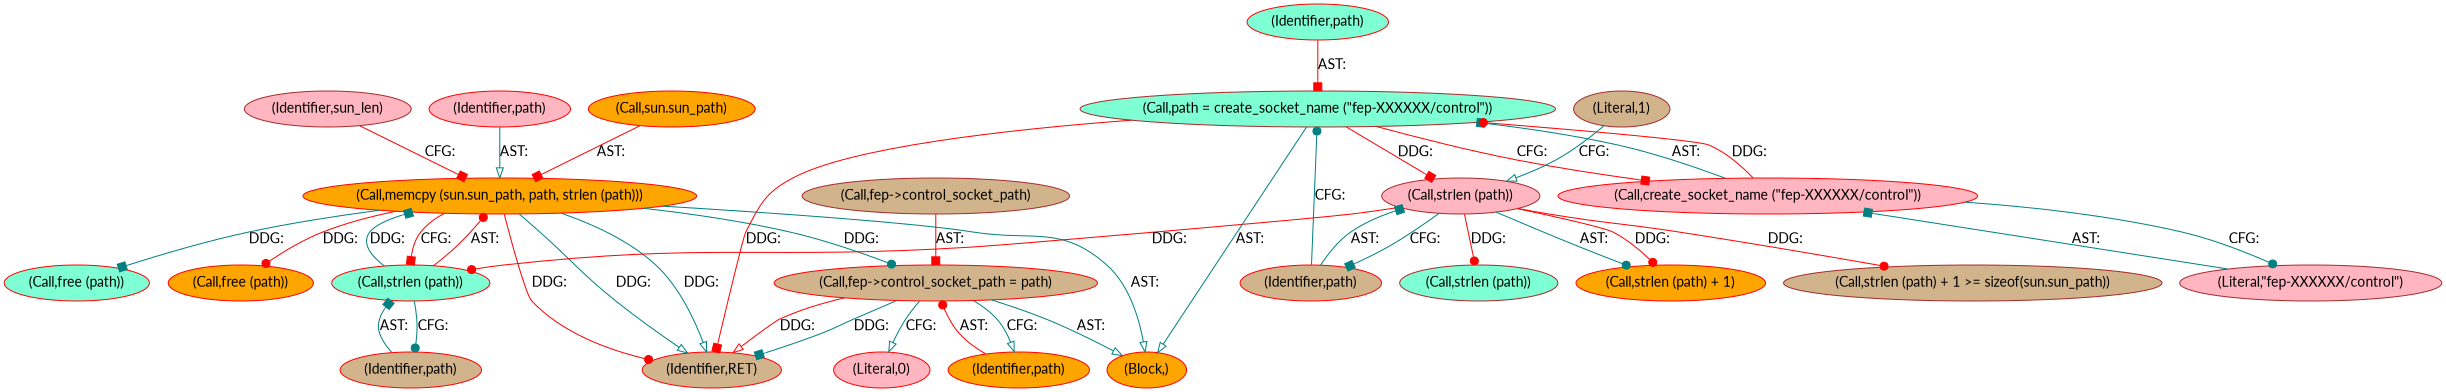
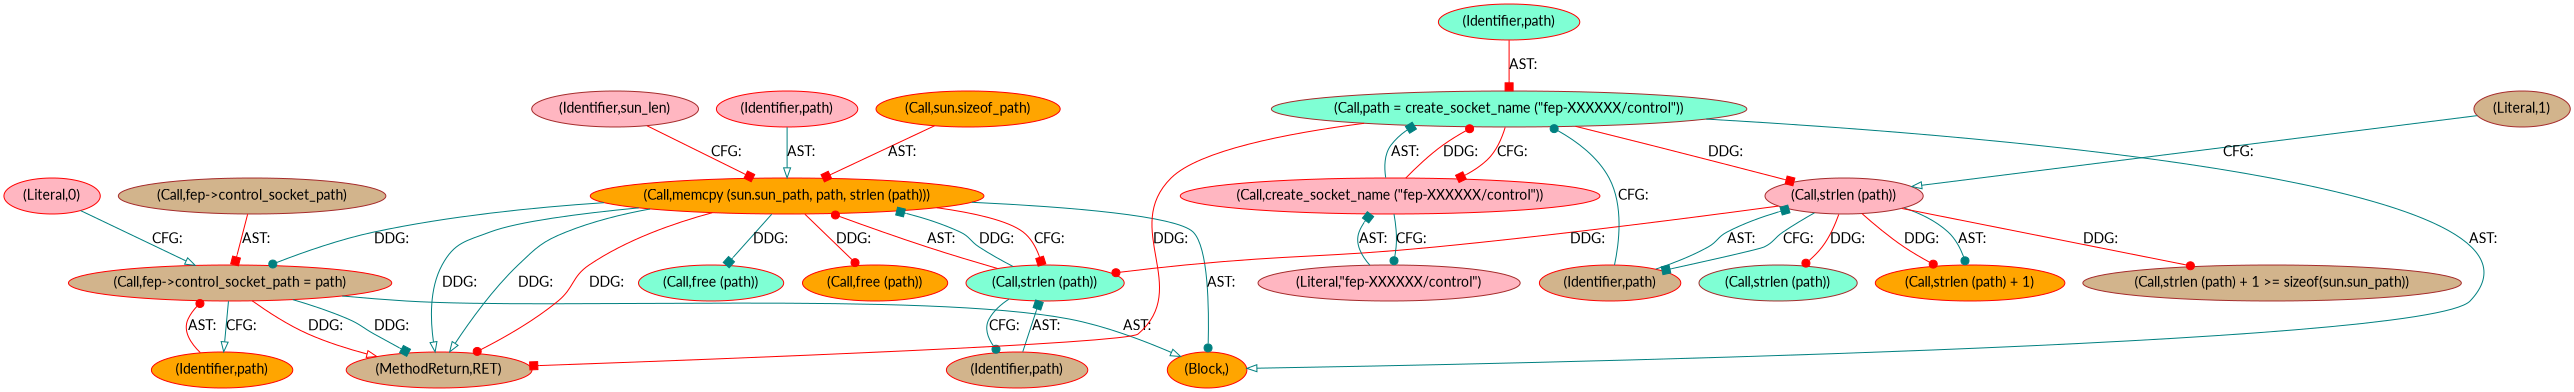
(672, 109) -> (968, 109)
(918, 225) -> (1140, 217)
(905, 321) -> (133, 236)
(712, 370) -> (439, 370)
